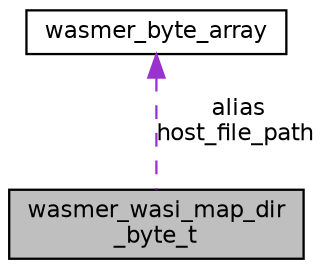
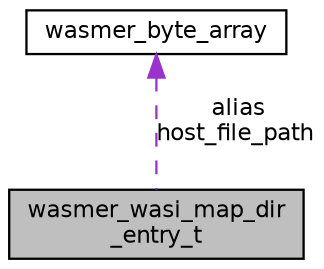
(156, 224) -> (156, 224)
